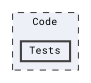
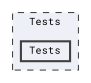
(45, 22) -> (45, 22)
